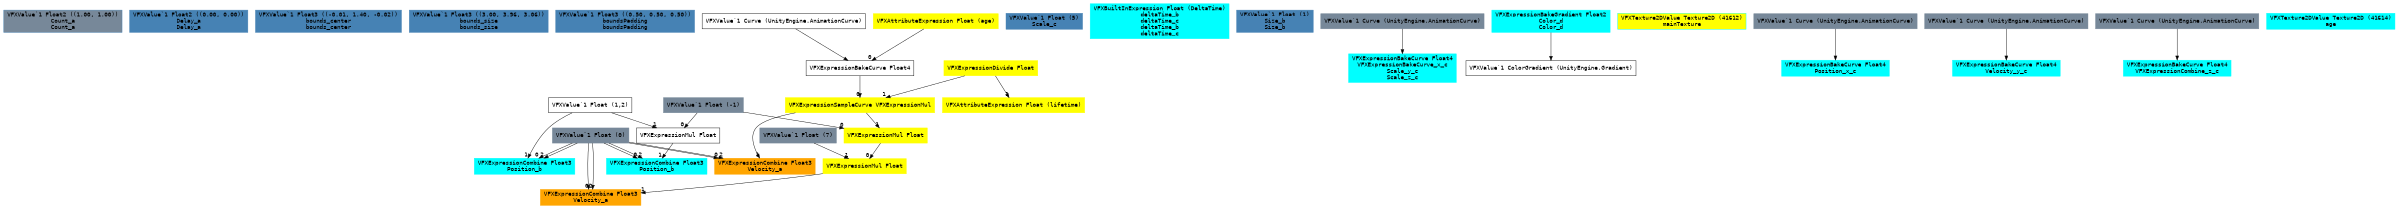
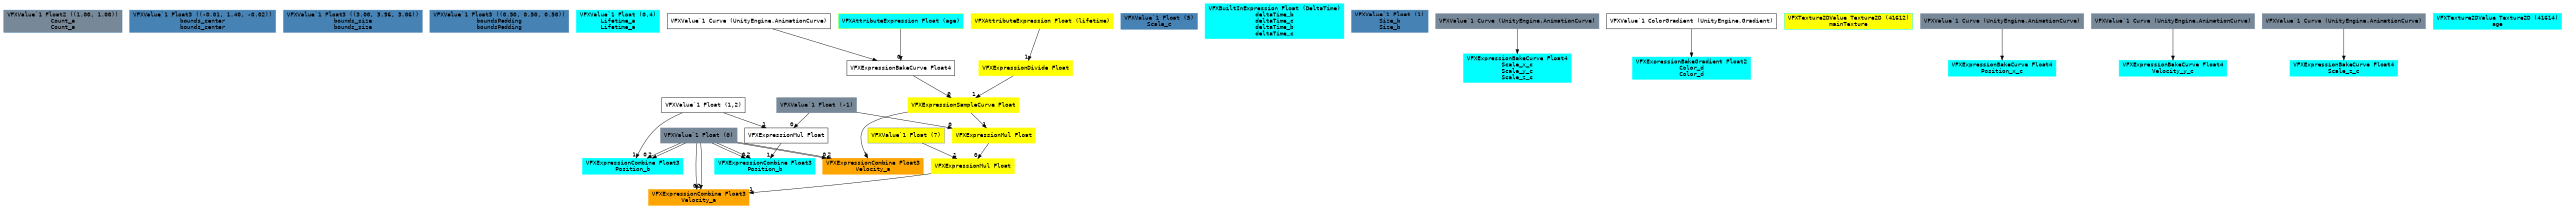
(189, 21) -> none
none -> (618, 21)
(936, 21) -> (901, 21)
(1551, 44) -> (1692, 41)
(1402, 68) -> (1517, 68)
(2177, 68) -> (2344, 68)
(1001, 85) -> (1035, 43)
(860, 105) -> (963, 105)
(798, 136) -> (906, 136)
